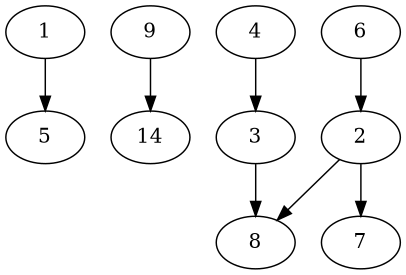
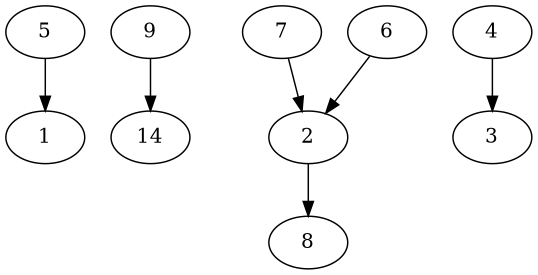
(45, 78) -> (45, 78)
(256, 183) -> none
(361, 183) -> (293, 78)
